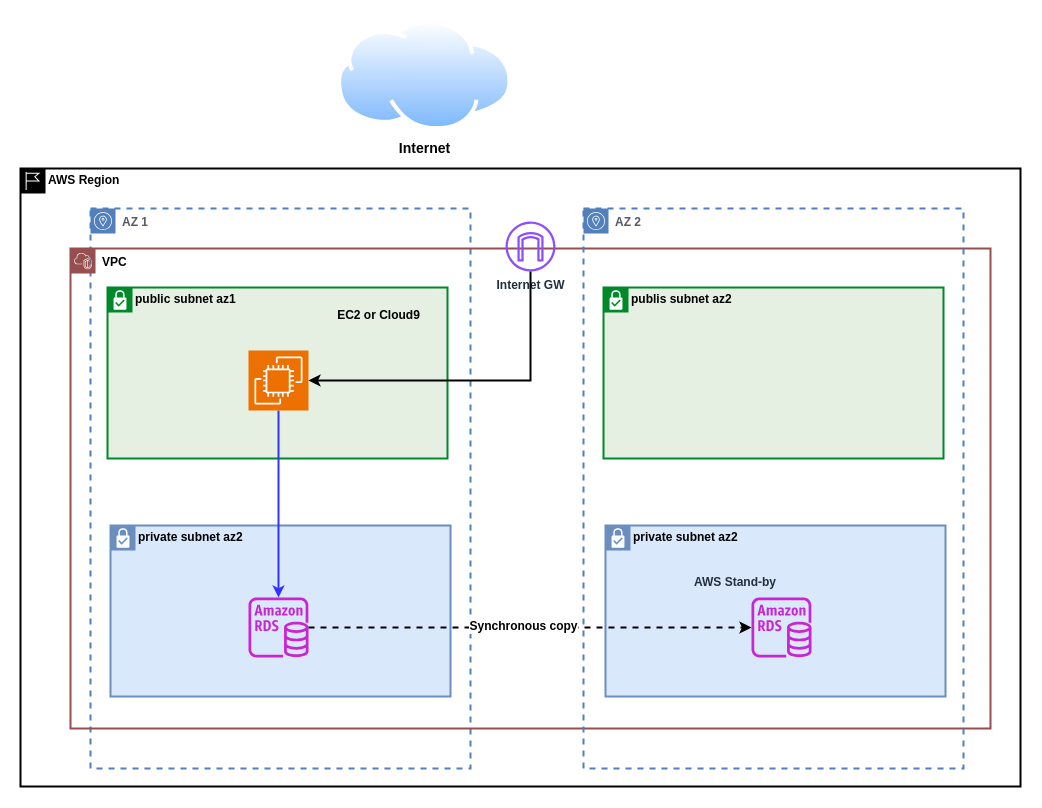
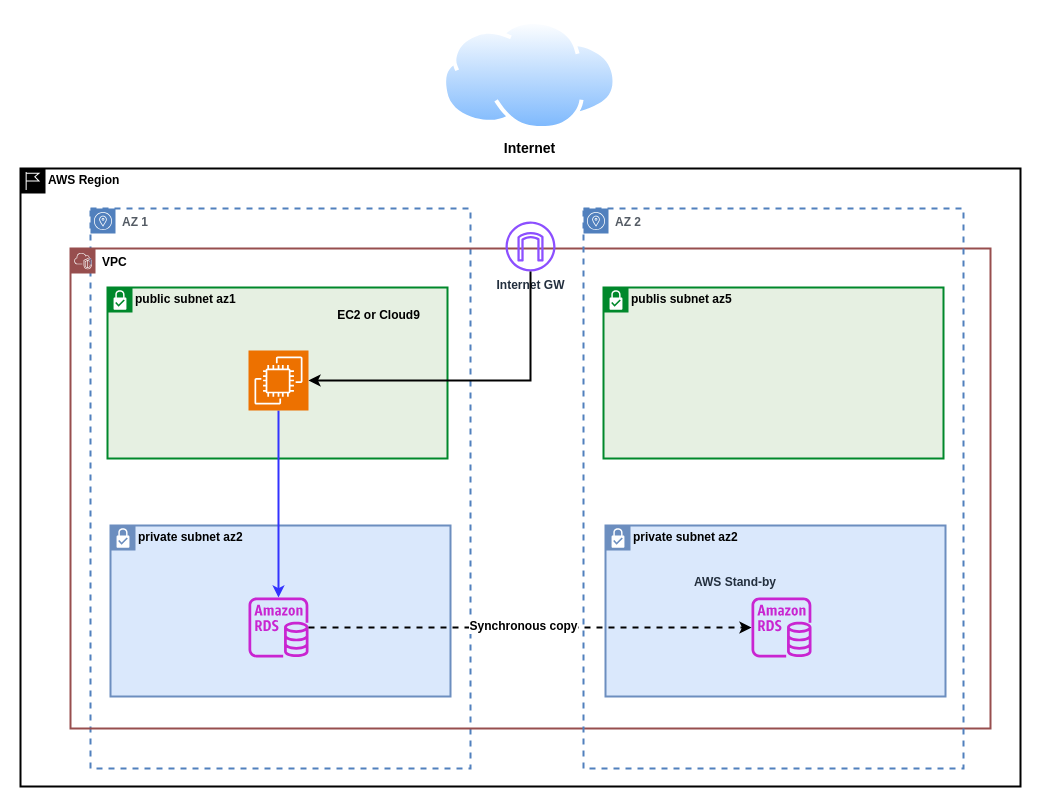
(425, 76) -> (530, 76)
(682, 300) -> (682, 300)
